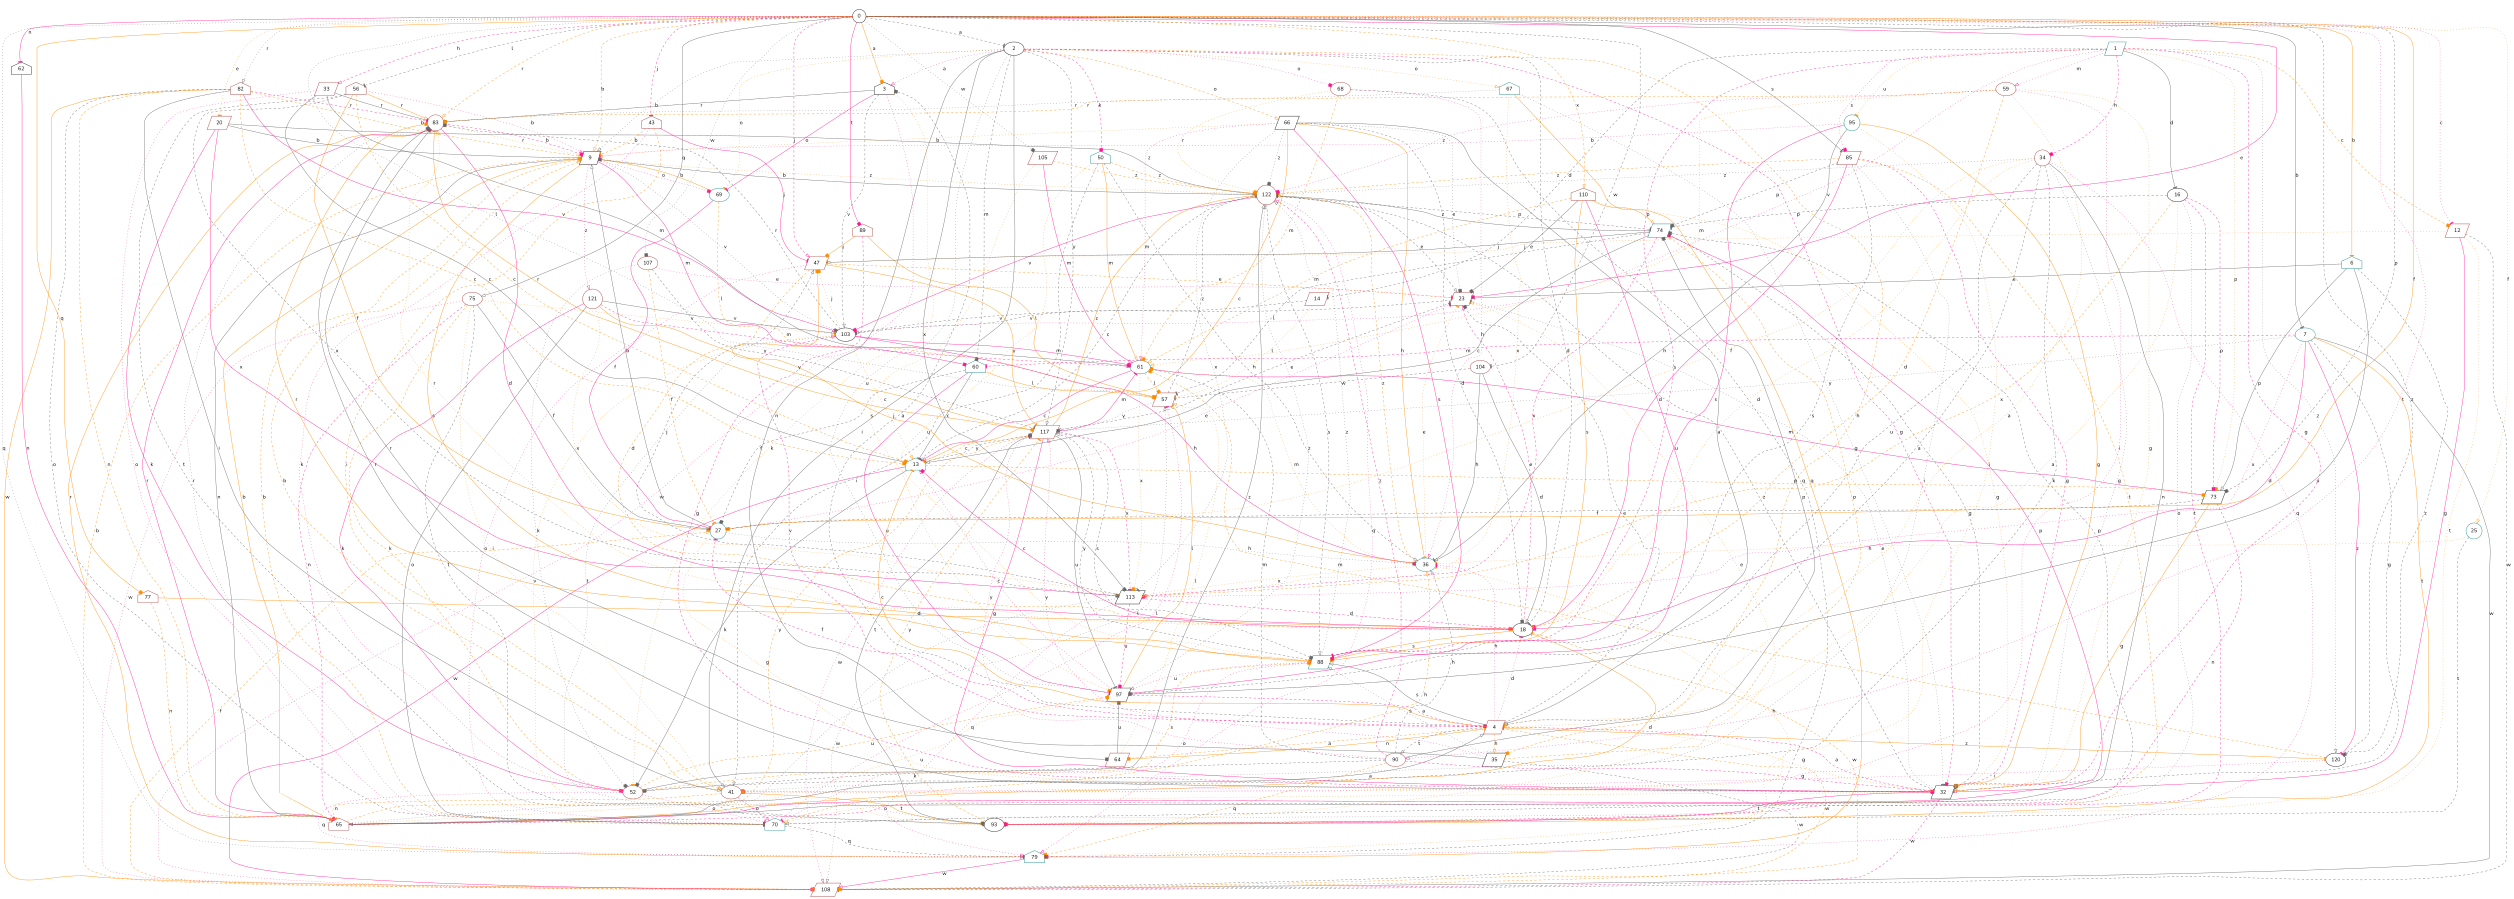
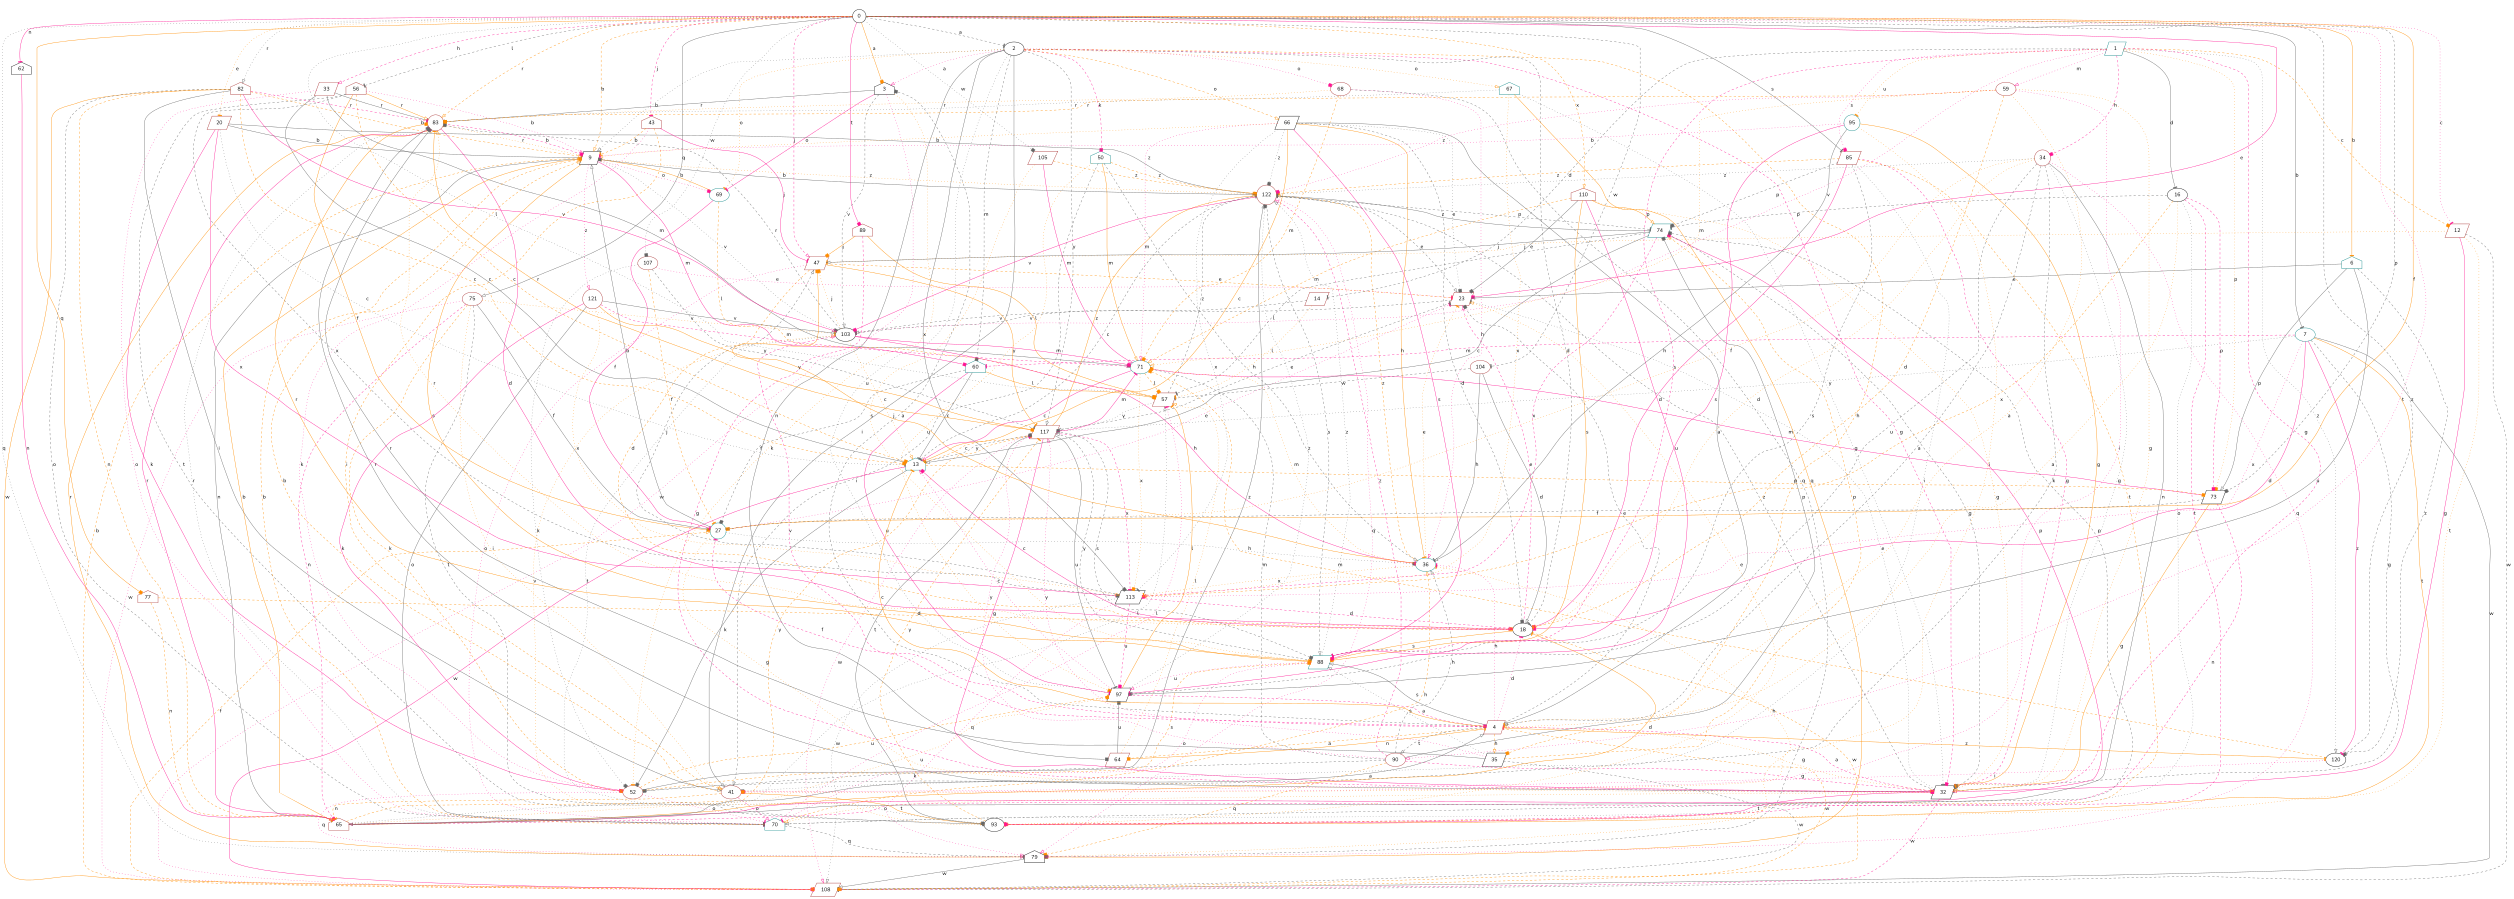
(1205, 122) -> (911, 103)
(1140, 367) -> (1140, 367)
none -> (513, 373)
(1306, 487) -> (1306, 487)
(2474, 531) -> none
(403, 565) -> (403, 565)
(834, 613) -> (834, 613)
(1035, 857) -> (1035, 857)
(933, 873) -> (933, 873)
